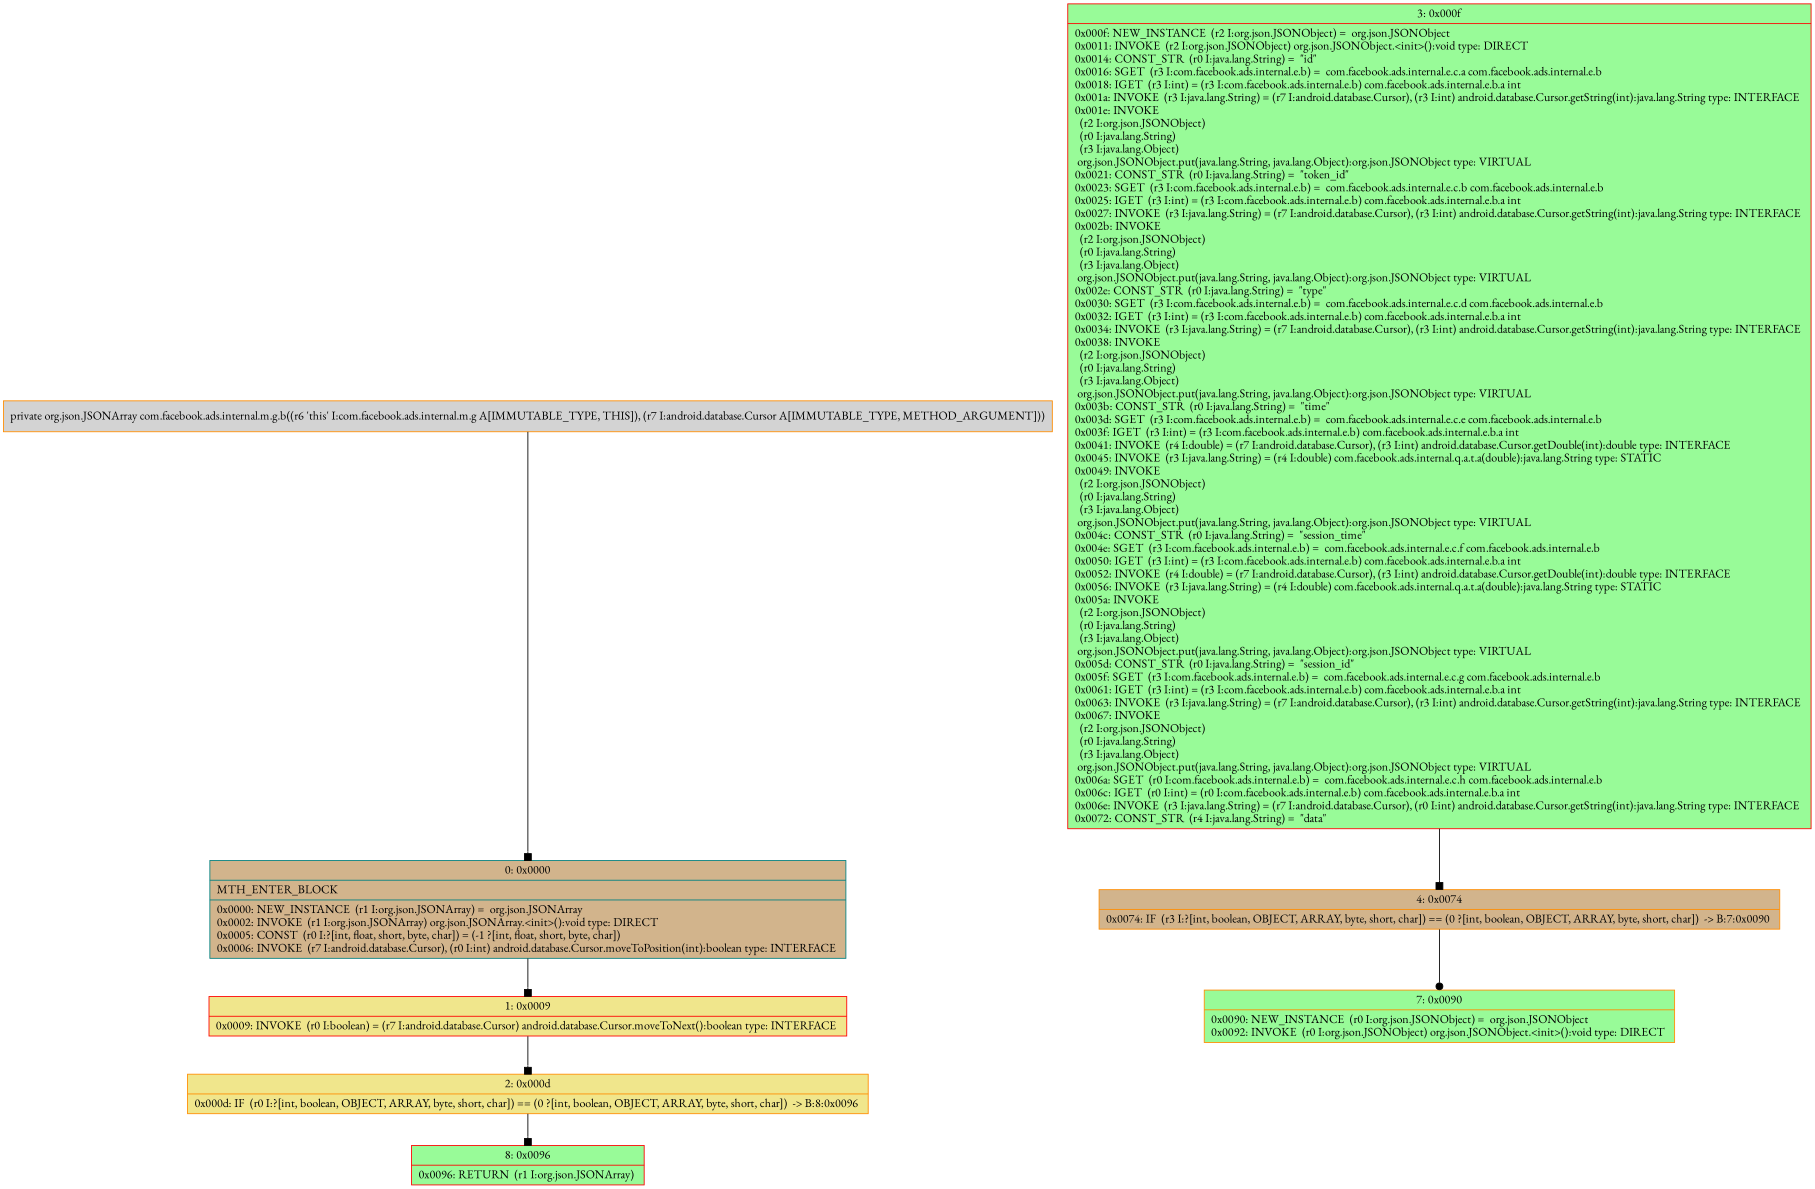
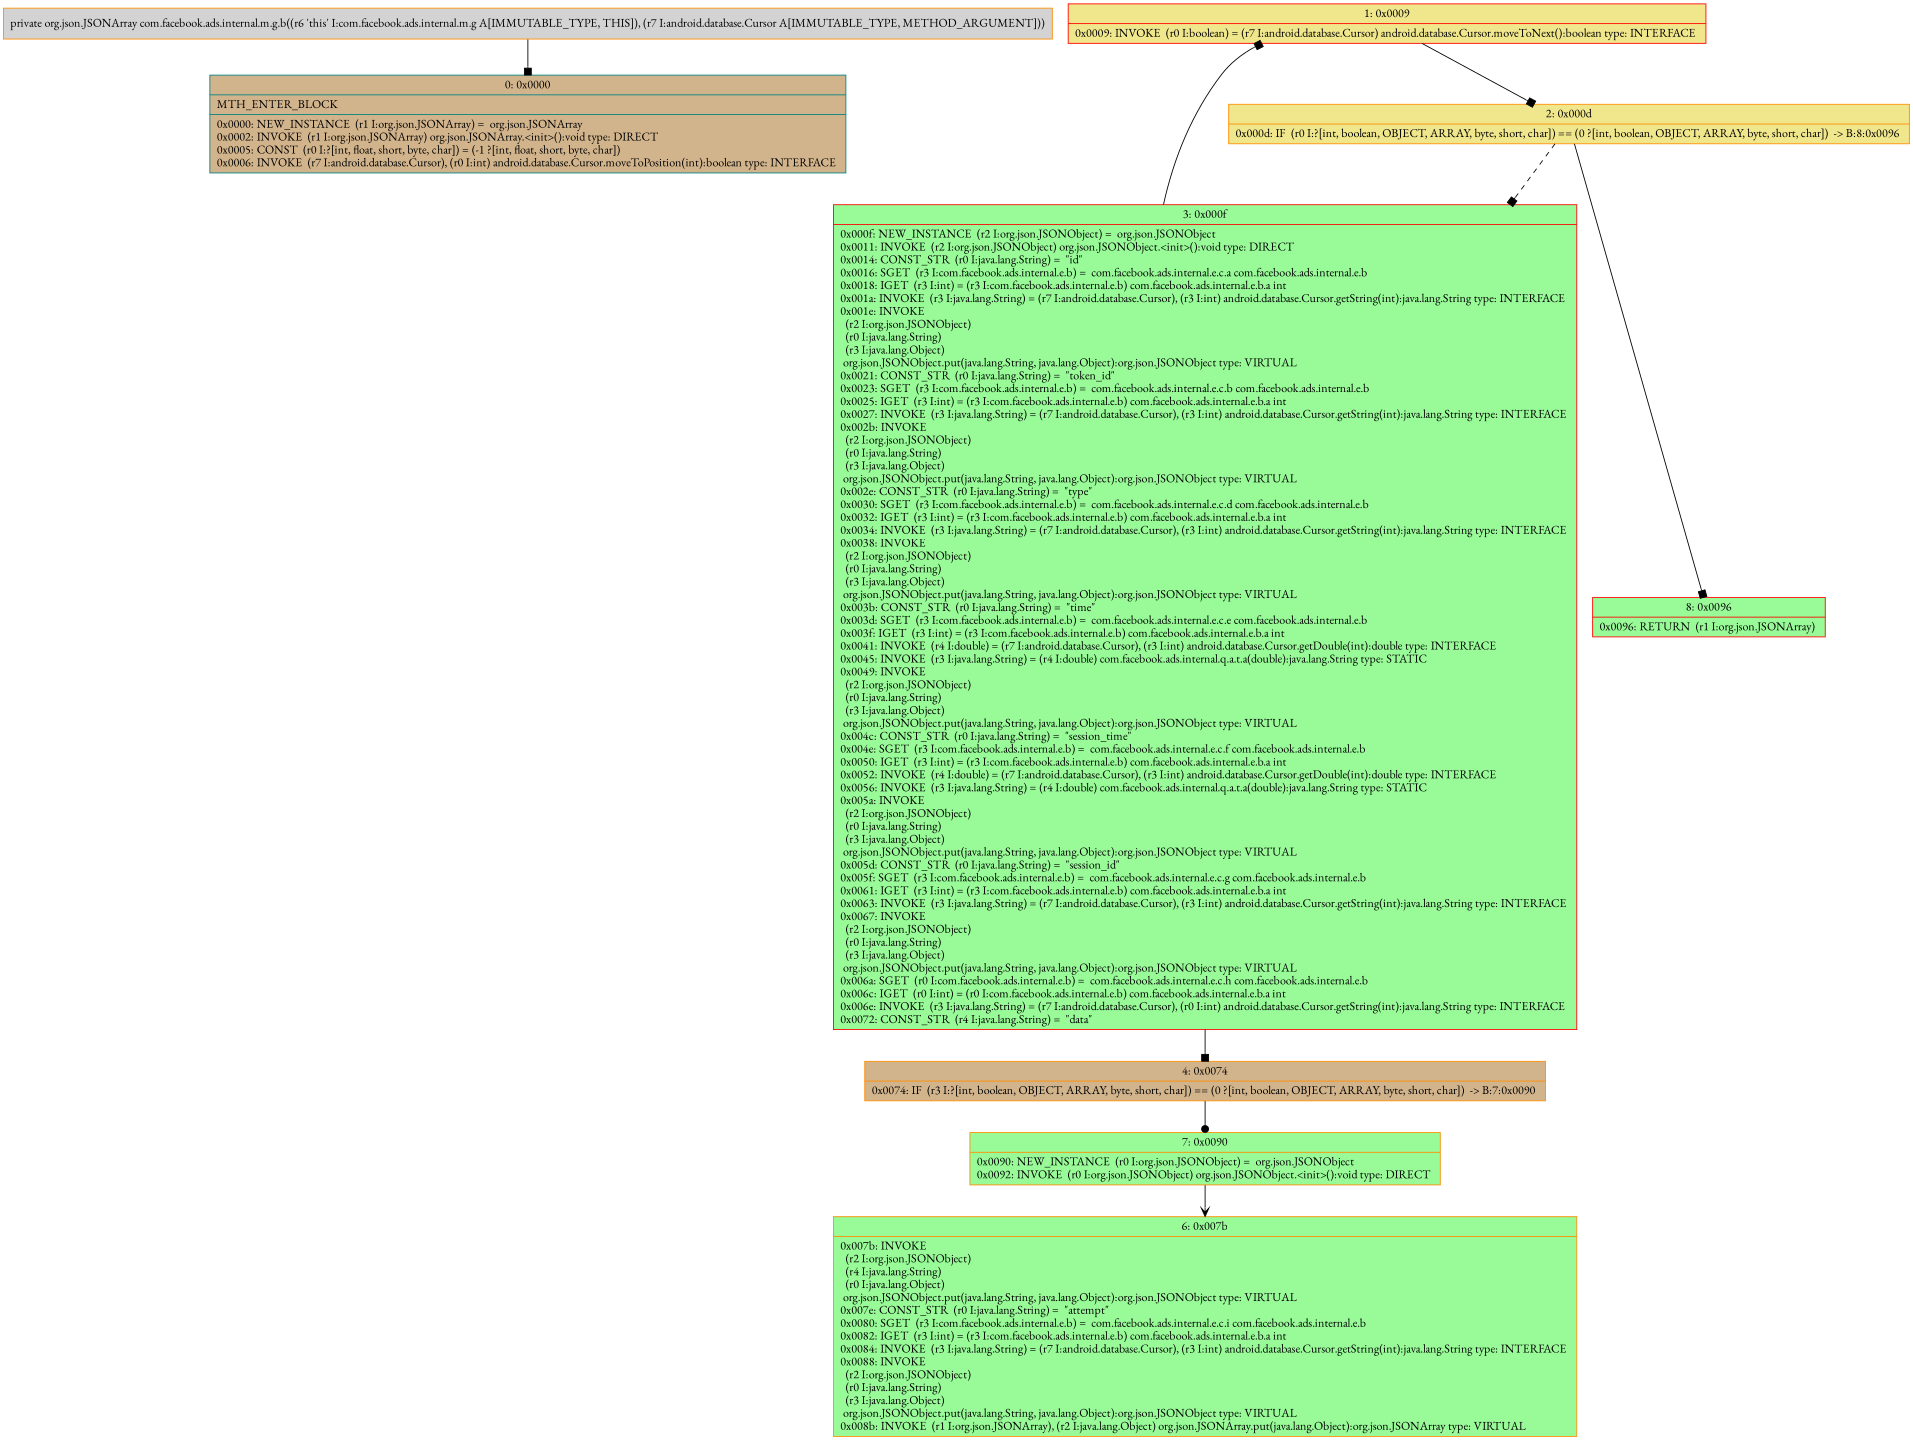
none -> (1535, 171)
(528, 973) -> (1195, 117)
none -> (1205, 1327)
